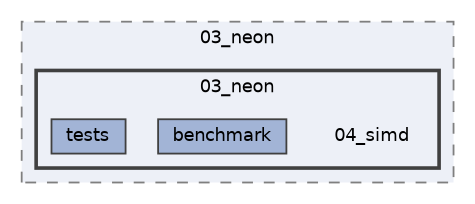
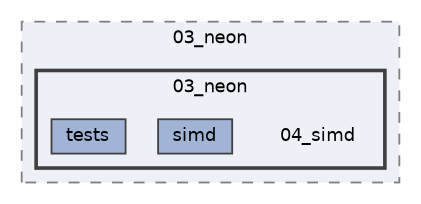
(222, 136) -> (195, 136)
